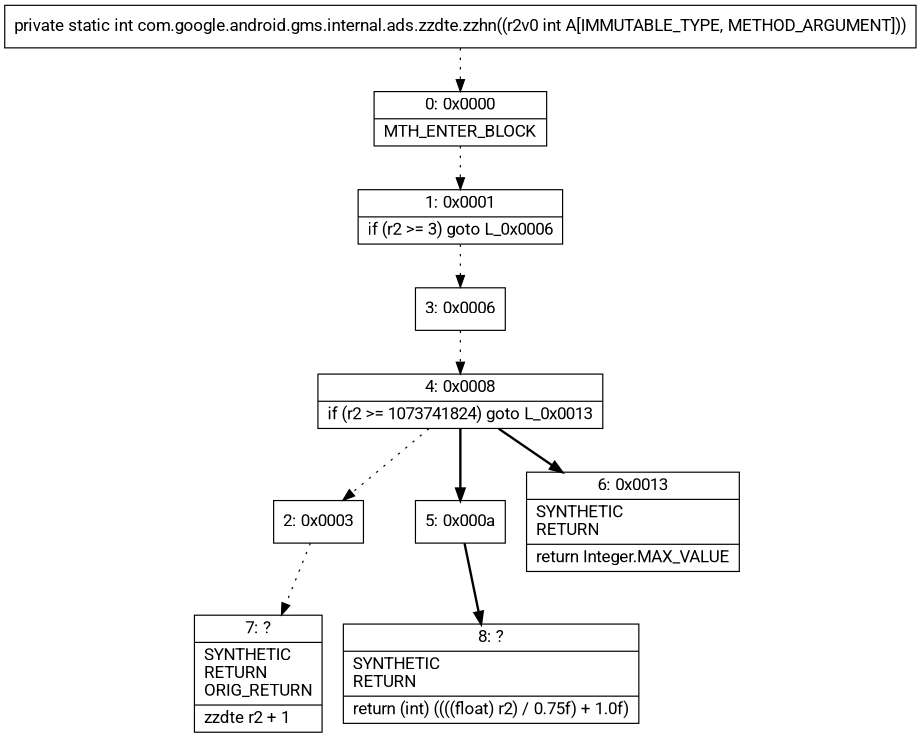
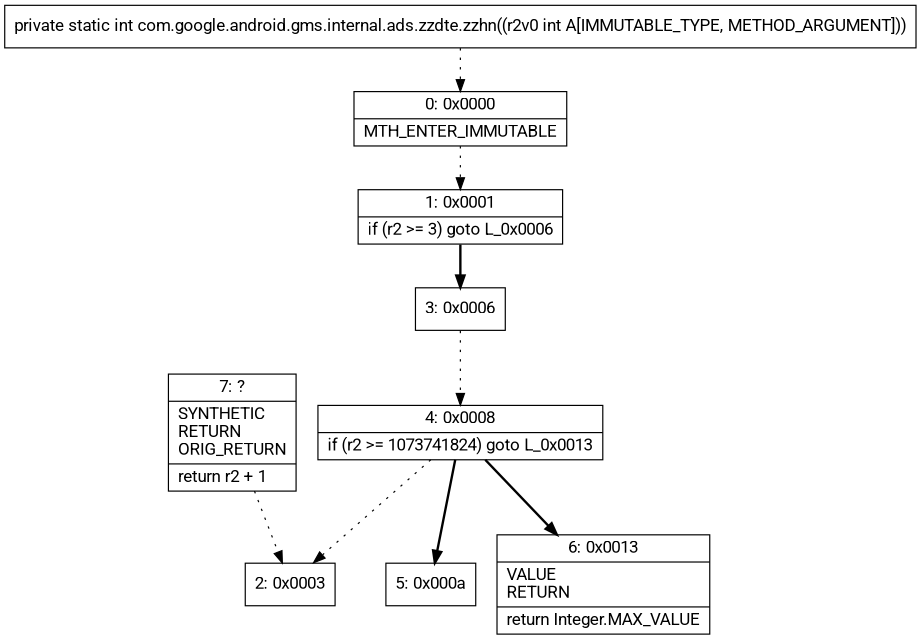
(460, 132) -> (460, 132)
(460, 260) -> (460, 260)
(580, 512) -> (532, 575)
(298, 574) -> (266, 521)
(491, 674) -> none
(247, 718) -> (223, 477)
